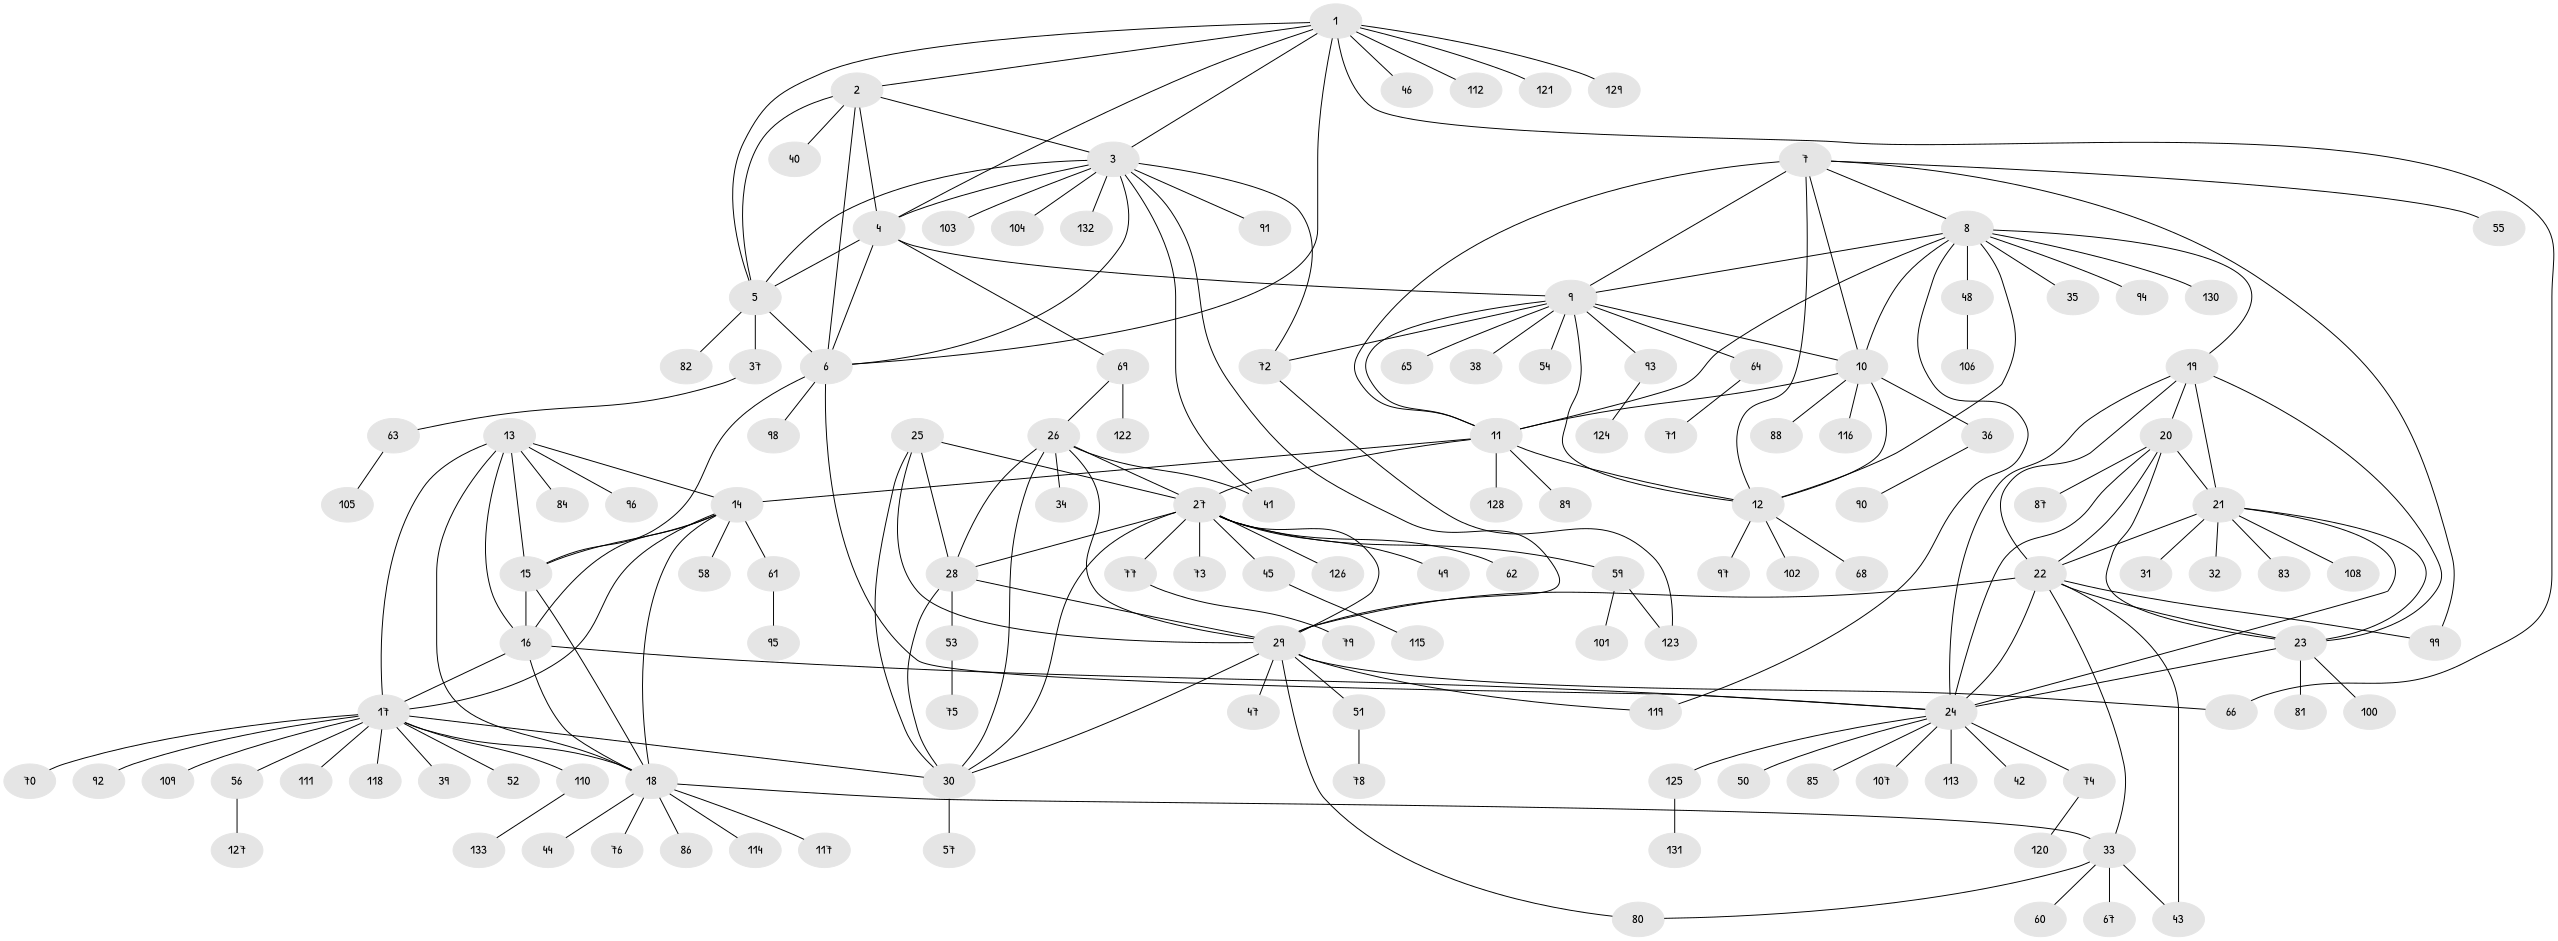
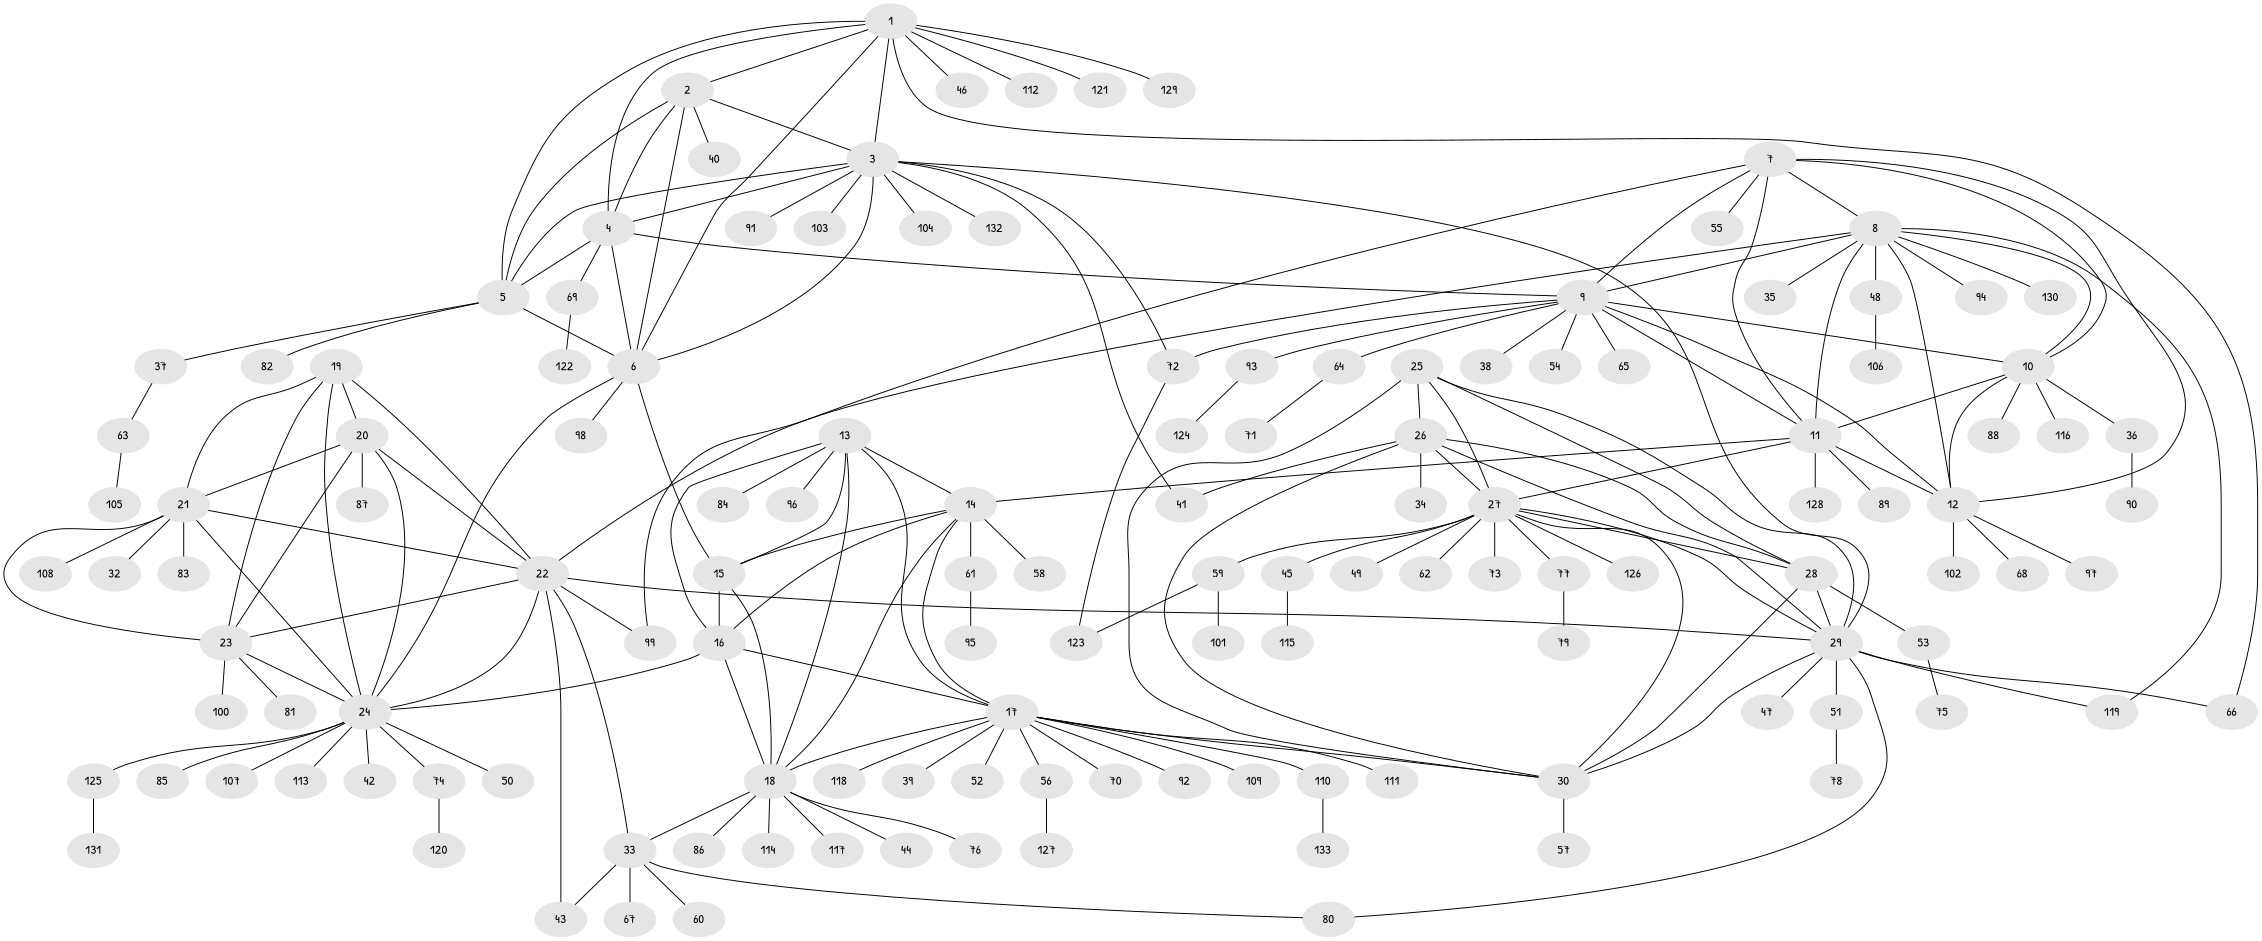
(2168, 248) -> (1185, 335)
(1088, 401) -> (1419, 401)
(2146, 574) -> none
